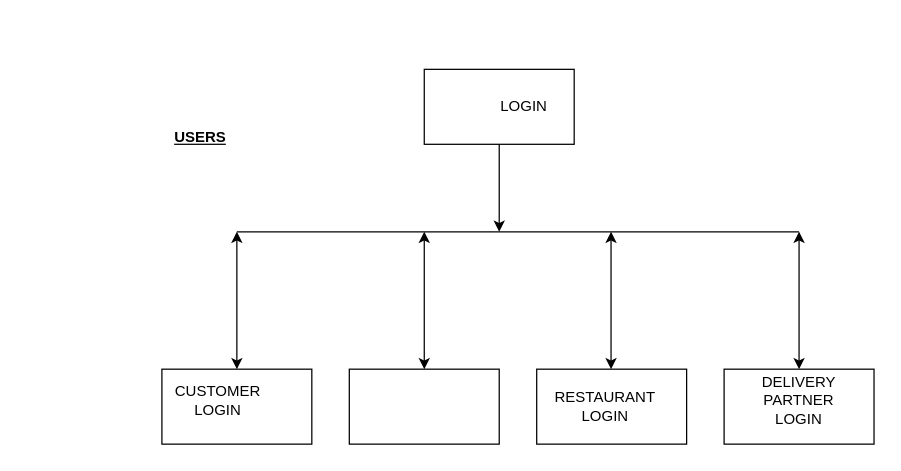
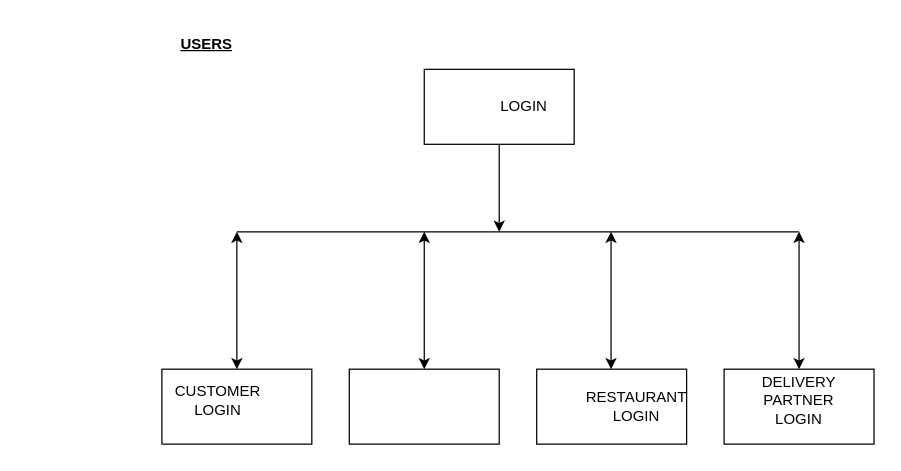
(201, 138) -> (207, 44)
(606, 407) -> (637, 407)
